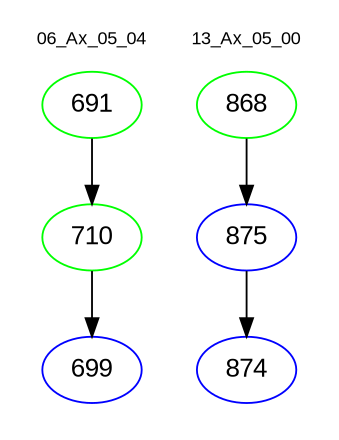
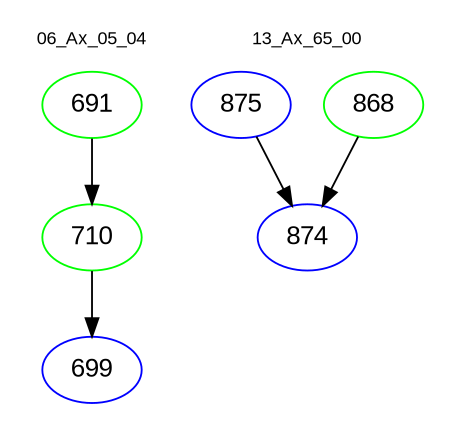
(247, 40) -> (307, 40)
(247, 162) -> (345, 163)
